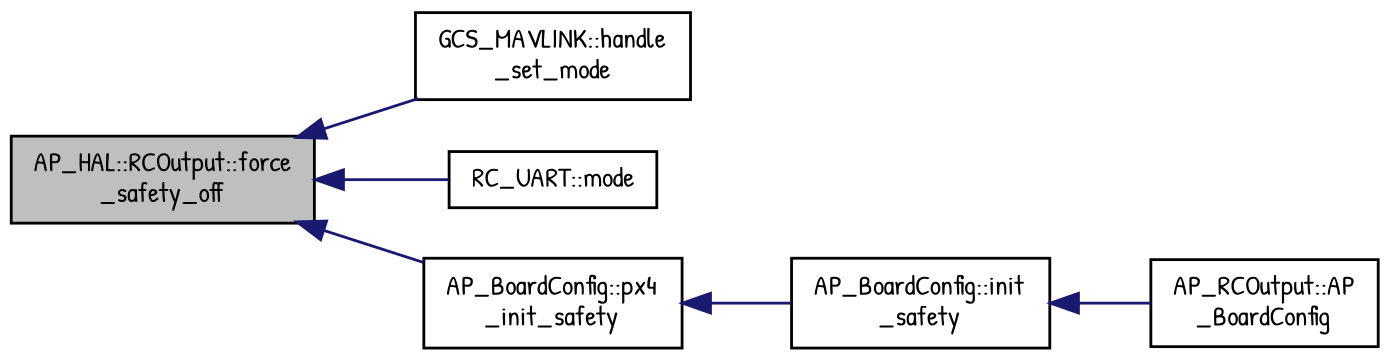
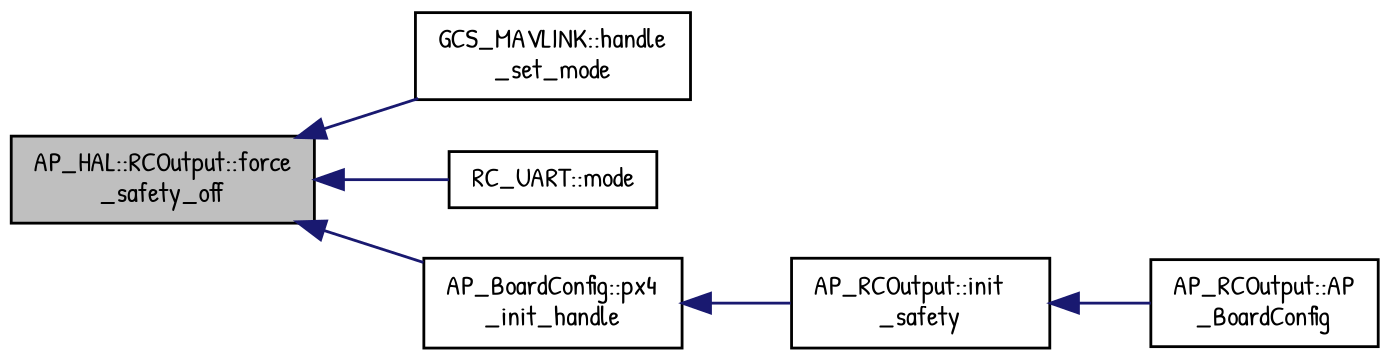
(553, 303) -> (553, 303)
(921, 303) -> (921, 303)
